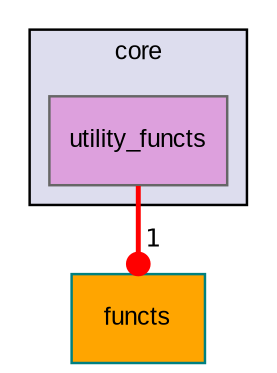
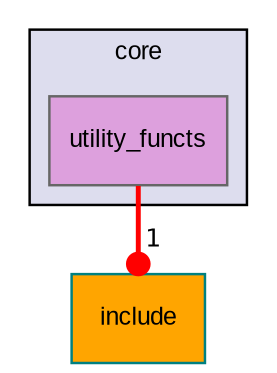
(138, 319) -> (138, 319)
